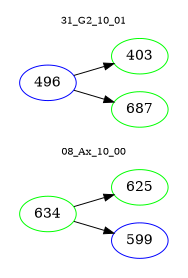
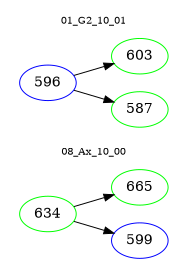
(94, 21) -> (94, 21)
(140, 56) -> (140, 56)
(48, 83) -> (48, 83)
(140, 109) -> (140, 109)
(140, 187) -> (140, 187)
